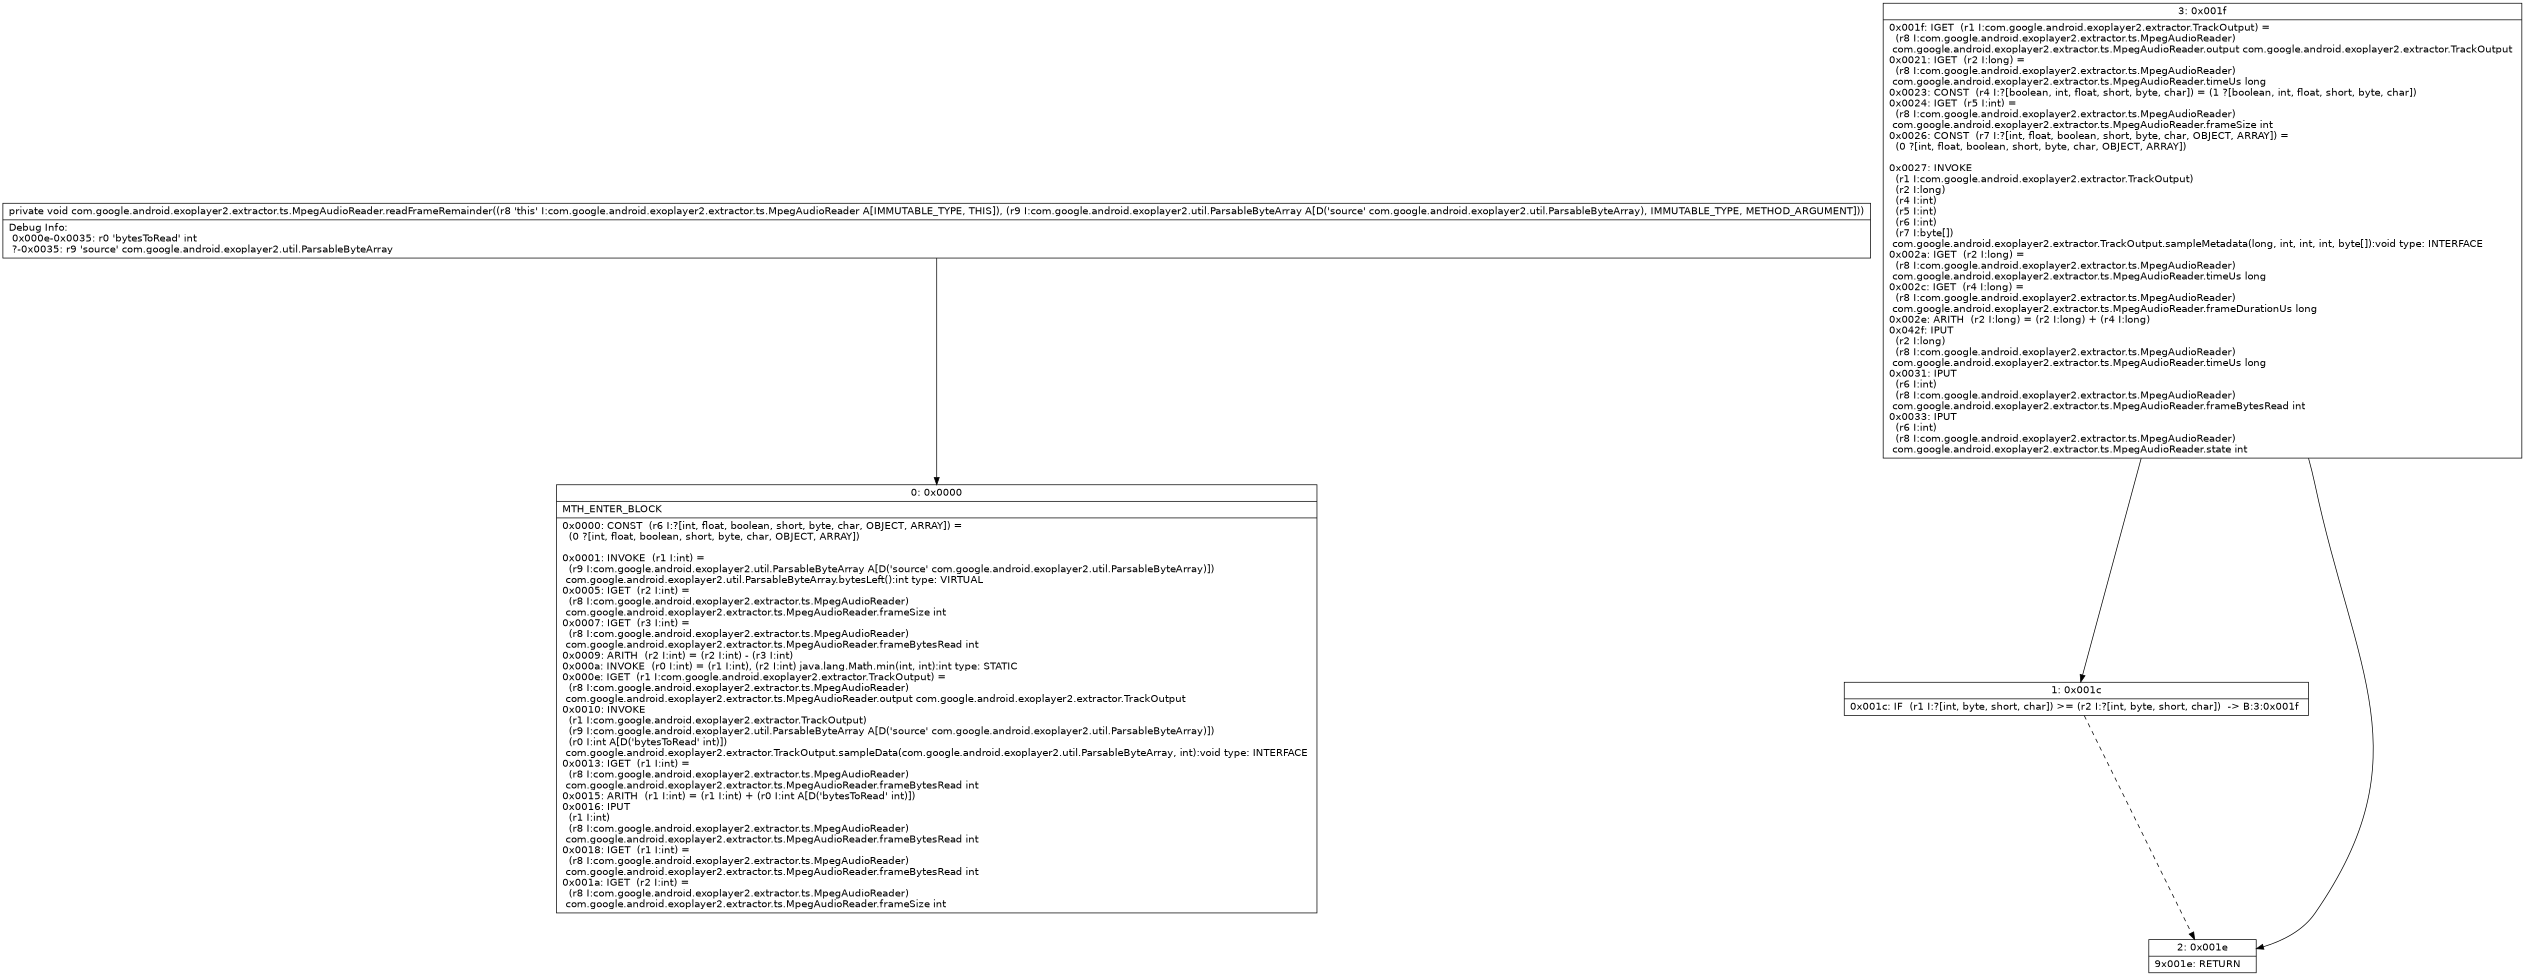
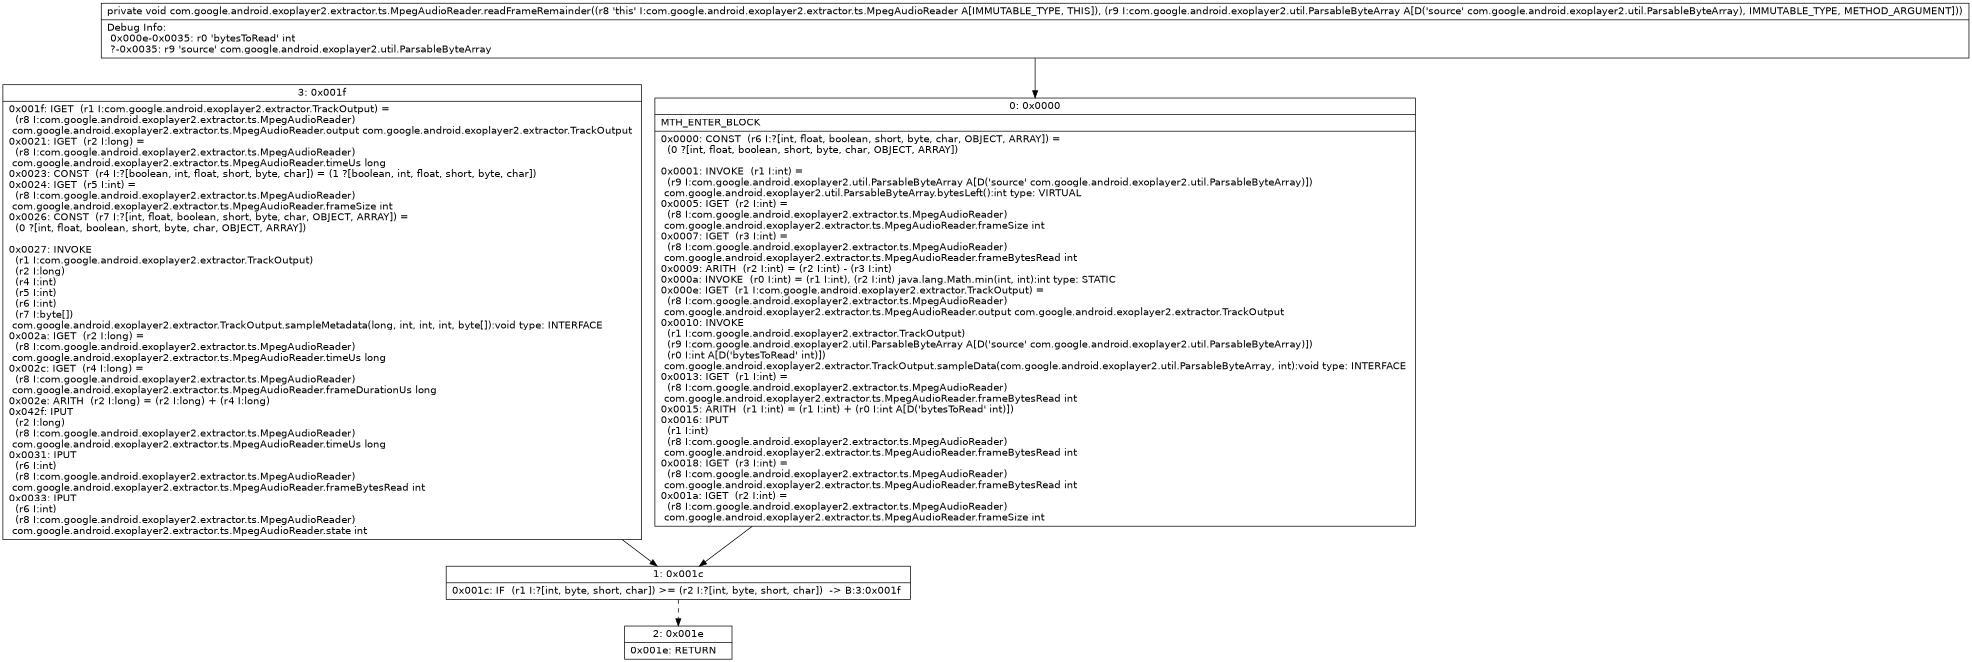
none -> (729, 544)
(2371, 720) -> none
(628, 850) -> (726, 463)
(2203, 964) -> (678, 651)
